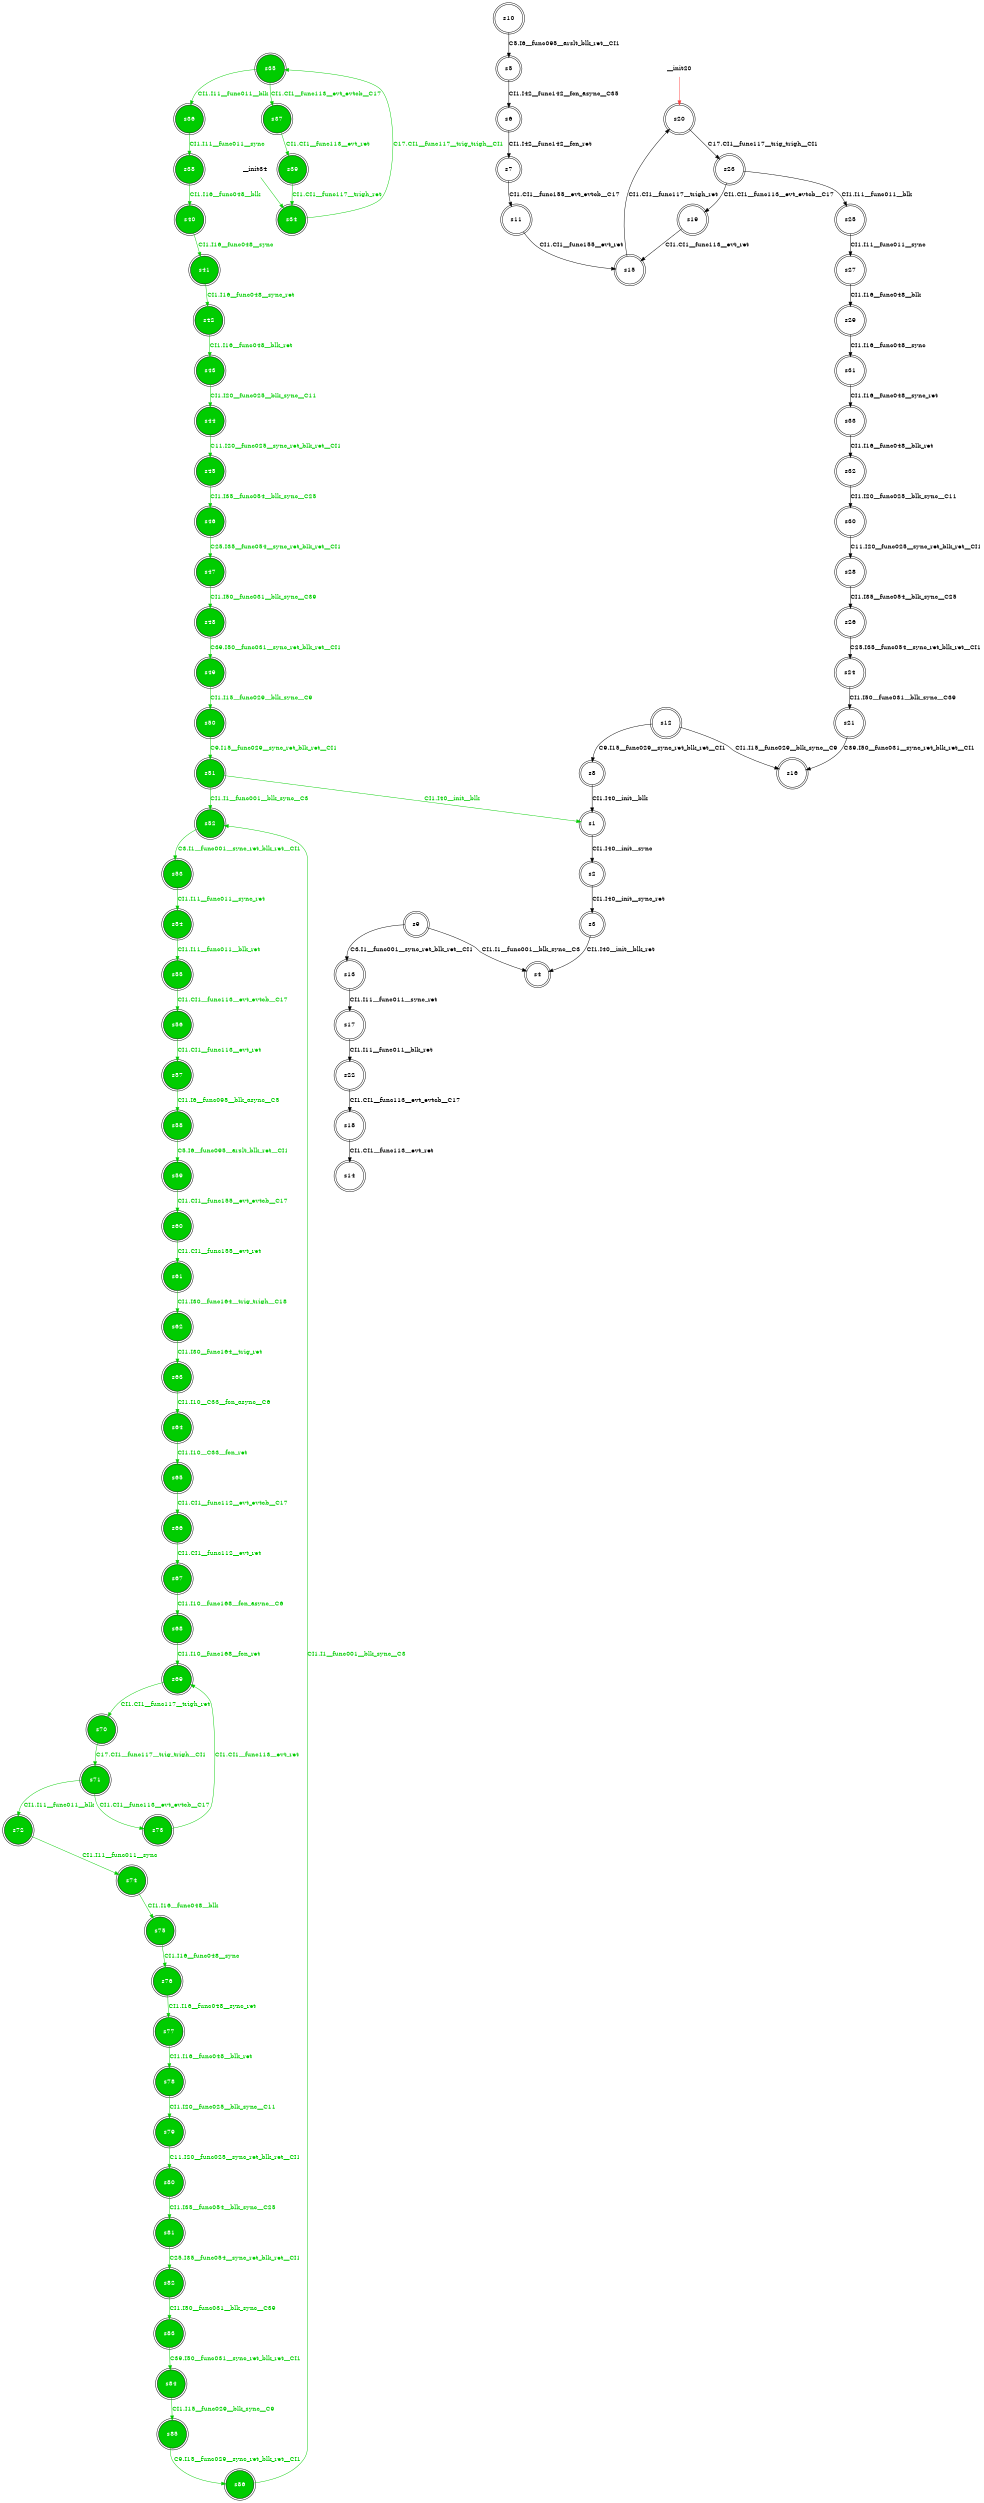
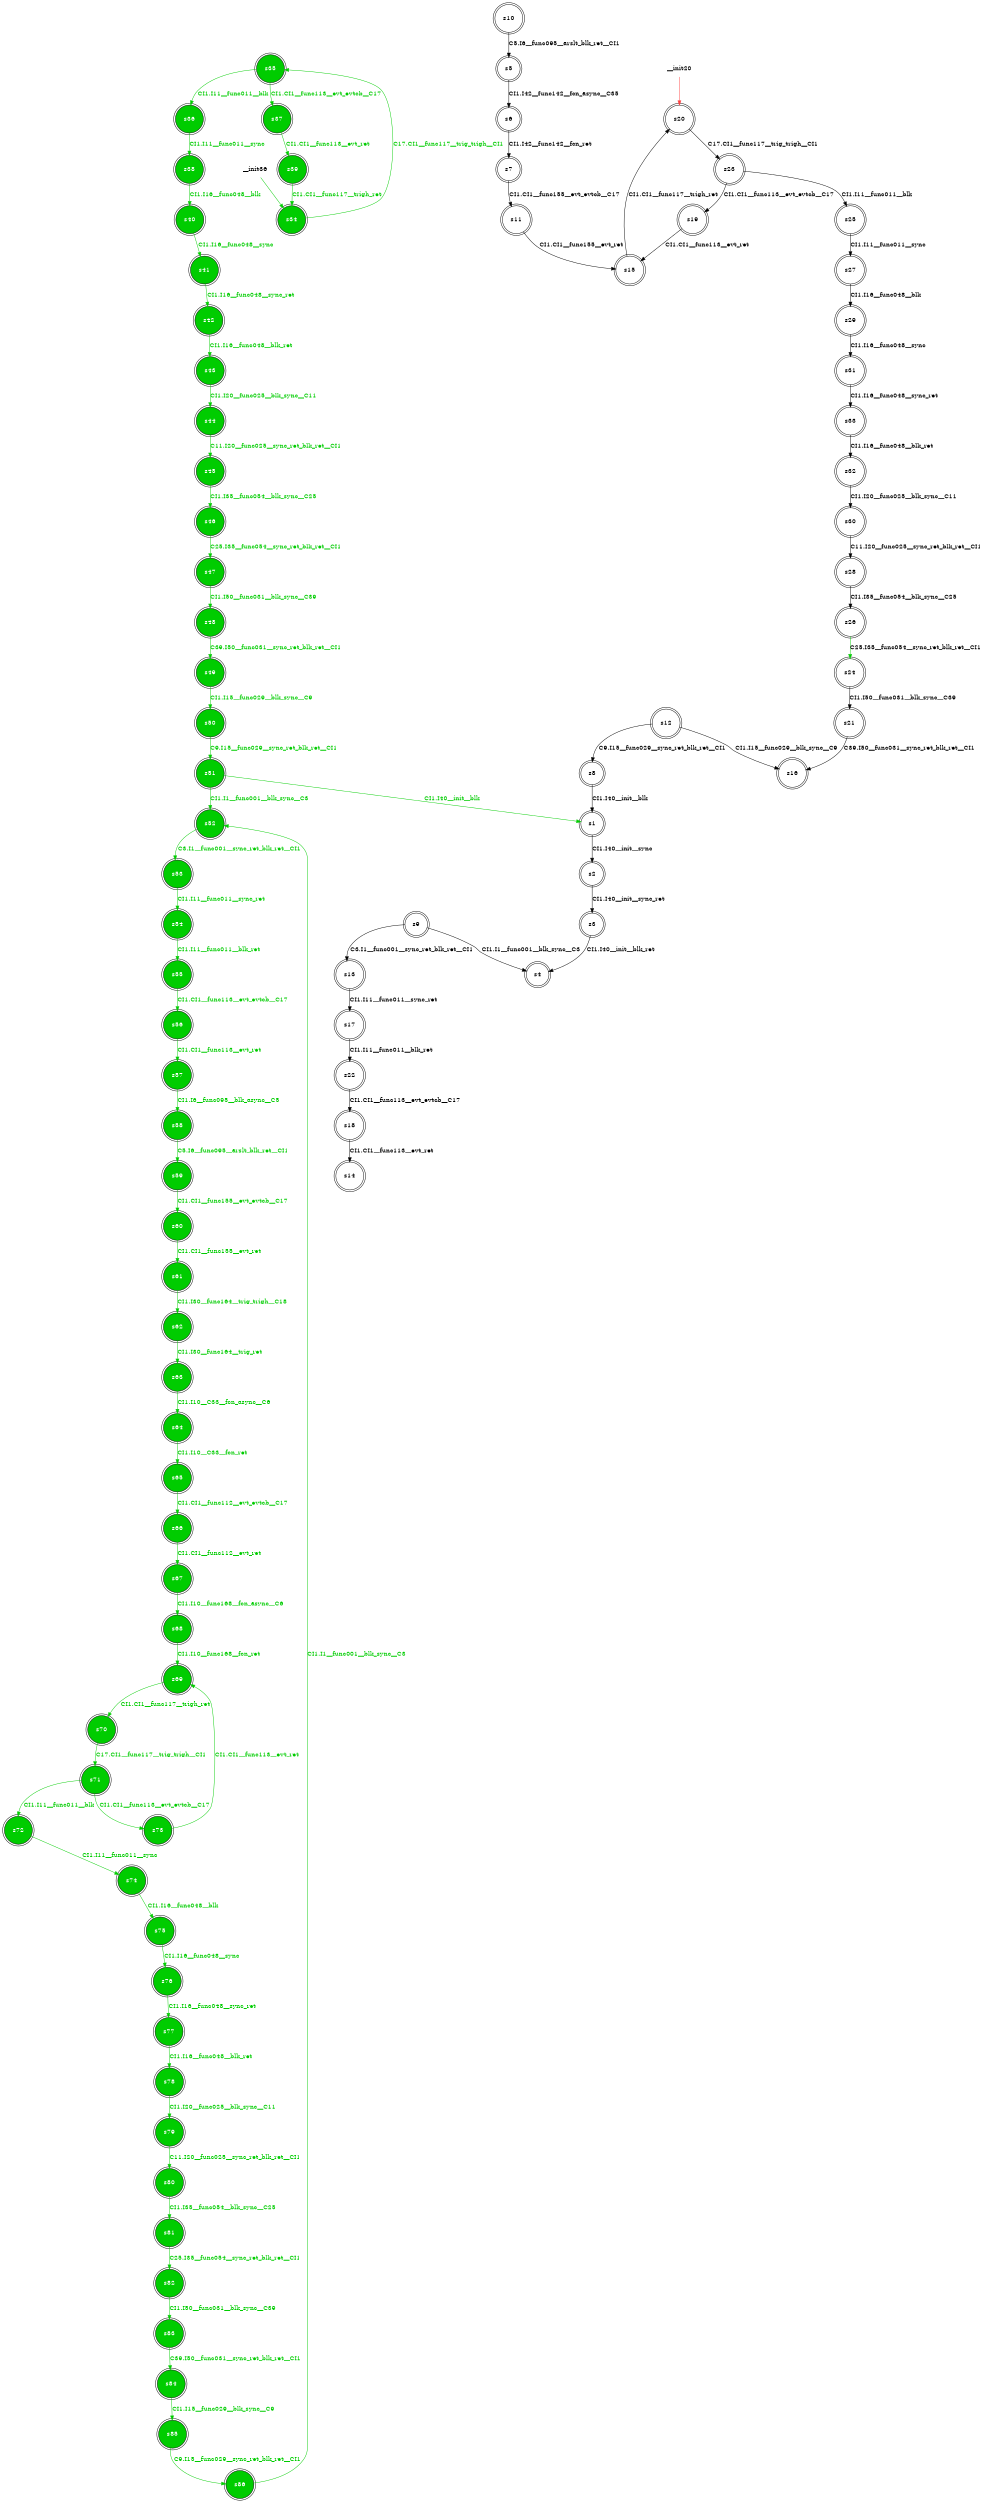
(255, 169) -> (255, 169)
(850, 645) -> (850, 645)
